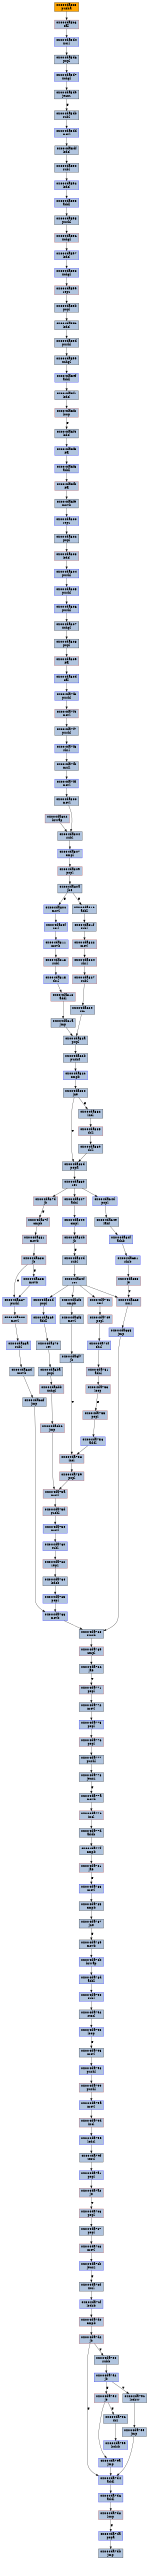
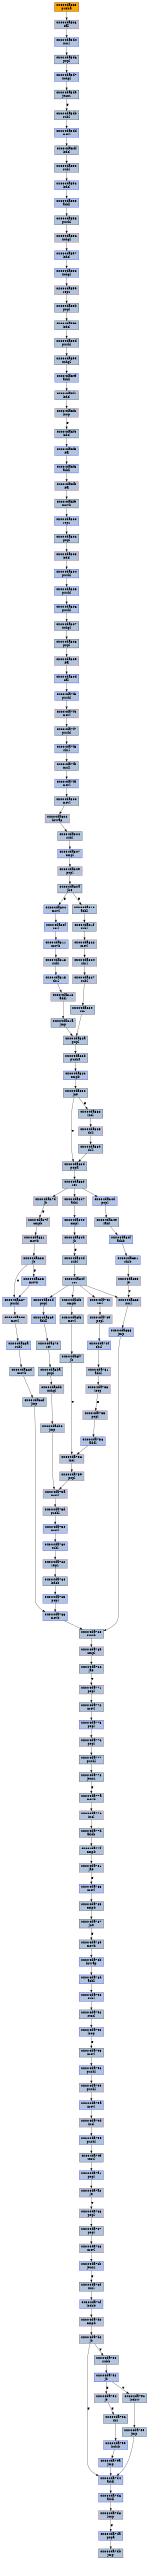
(72, 817) -> (63, 809)
(91, 2140) -> (91, 2140)
(99, 2430) -> (113, 2453)
